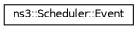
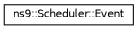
(69, 15) -> (69, 15)
